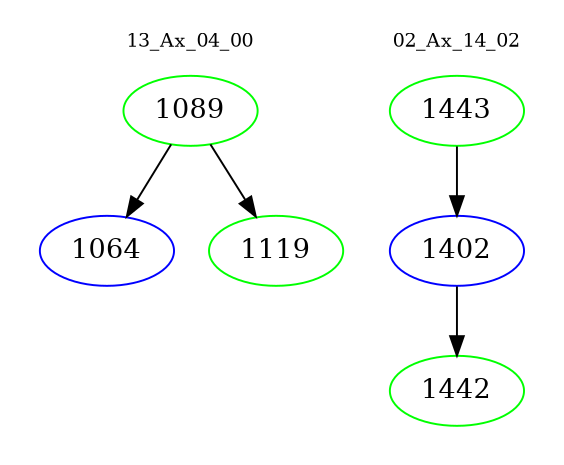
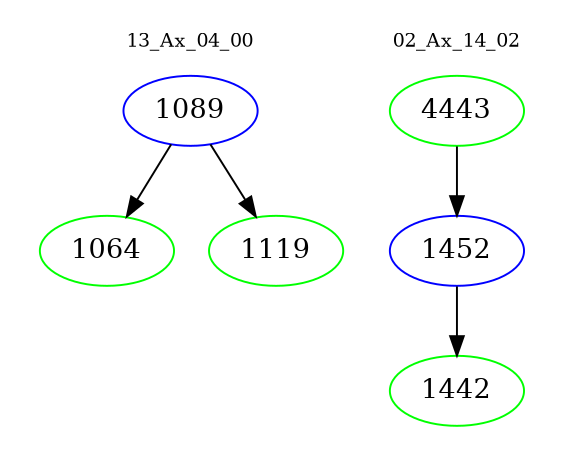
(191, 111) -> (191, 111)
(457, 111) -> (457, 111)
(107, 251) -> (107, 251)
(457, 251) -> (457, 251)
